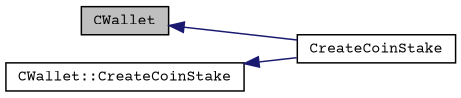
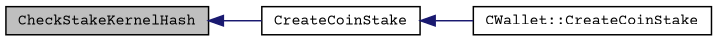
(125, 21) -> (107, 21)
(278, 60) -> (454, 21)
